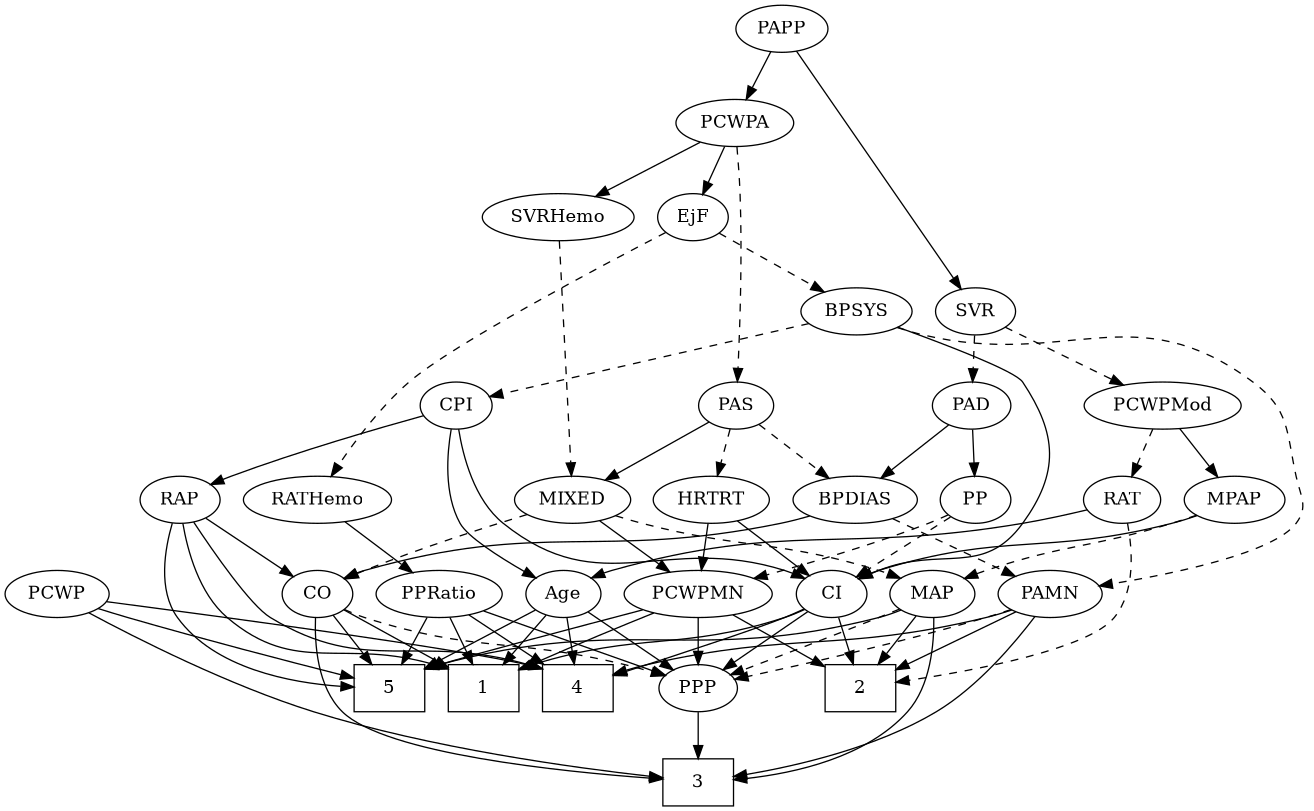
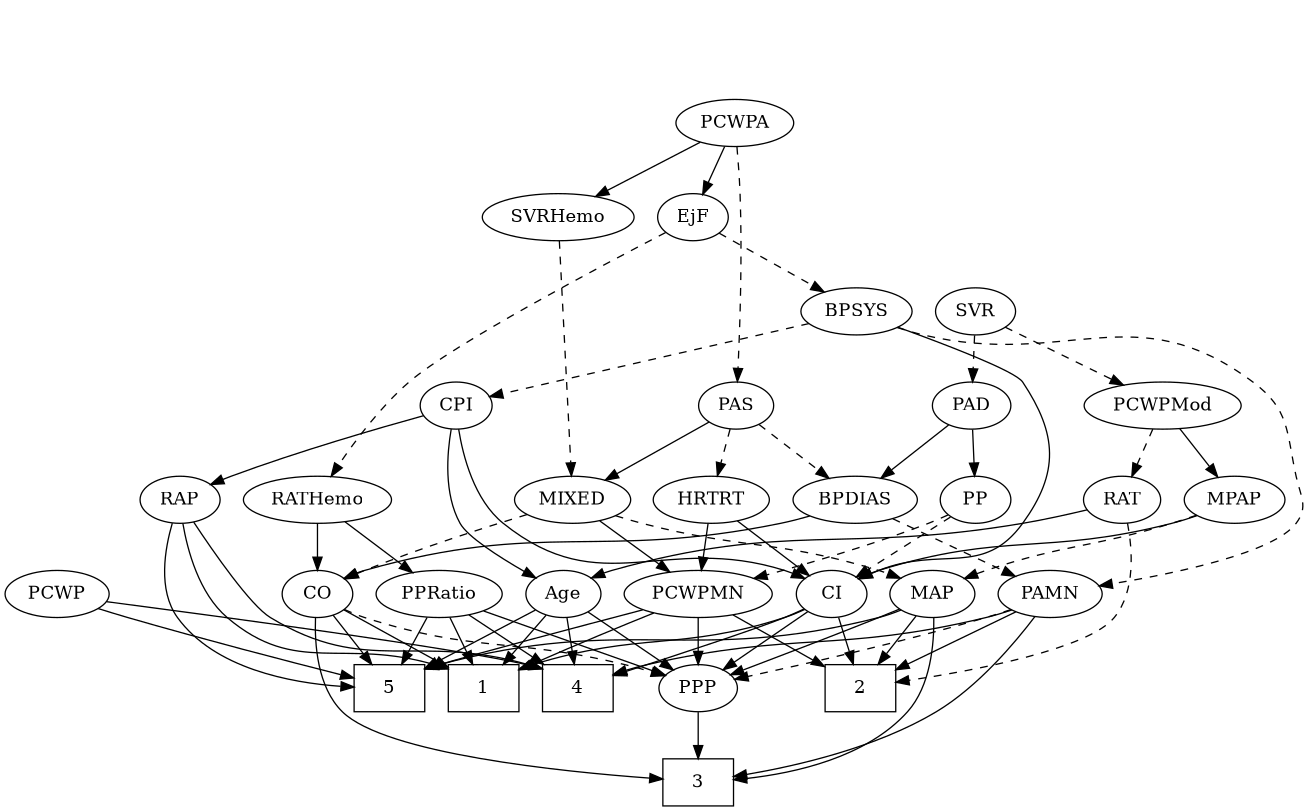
(782, 29) -> none
(244, 544) -> (317, 540)
(782, 655) -> (782, 655)
(332, 717) -> none
